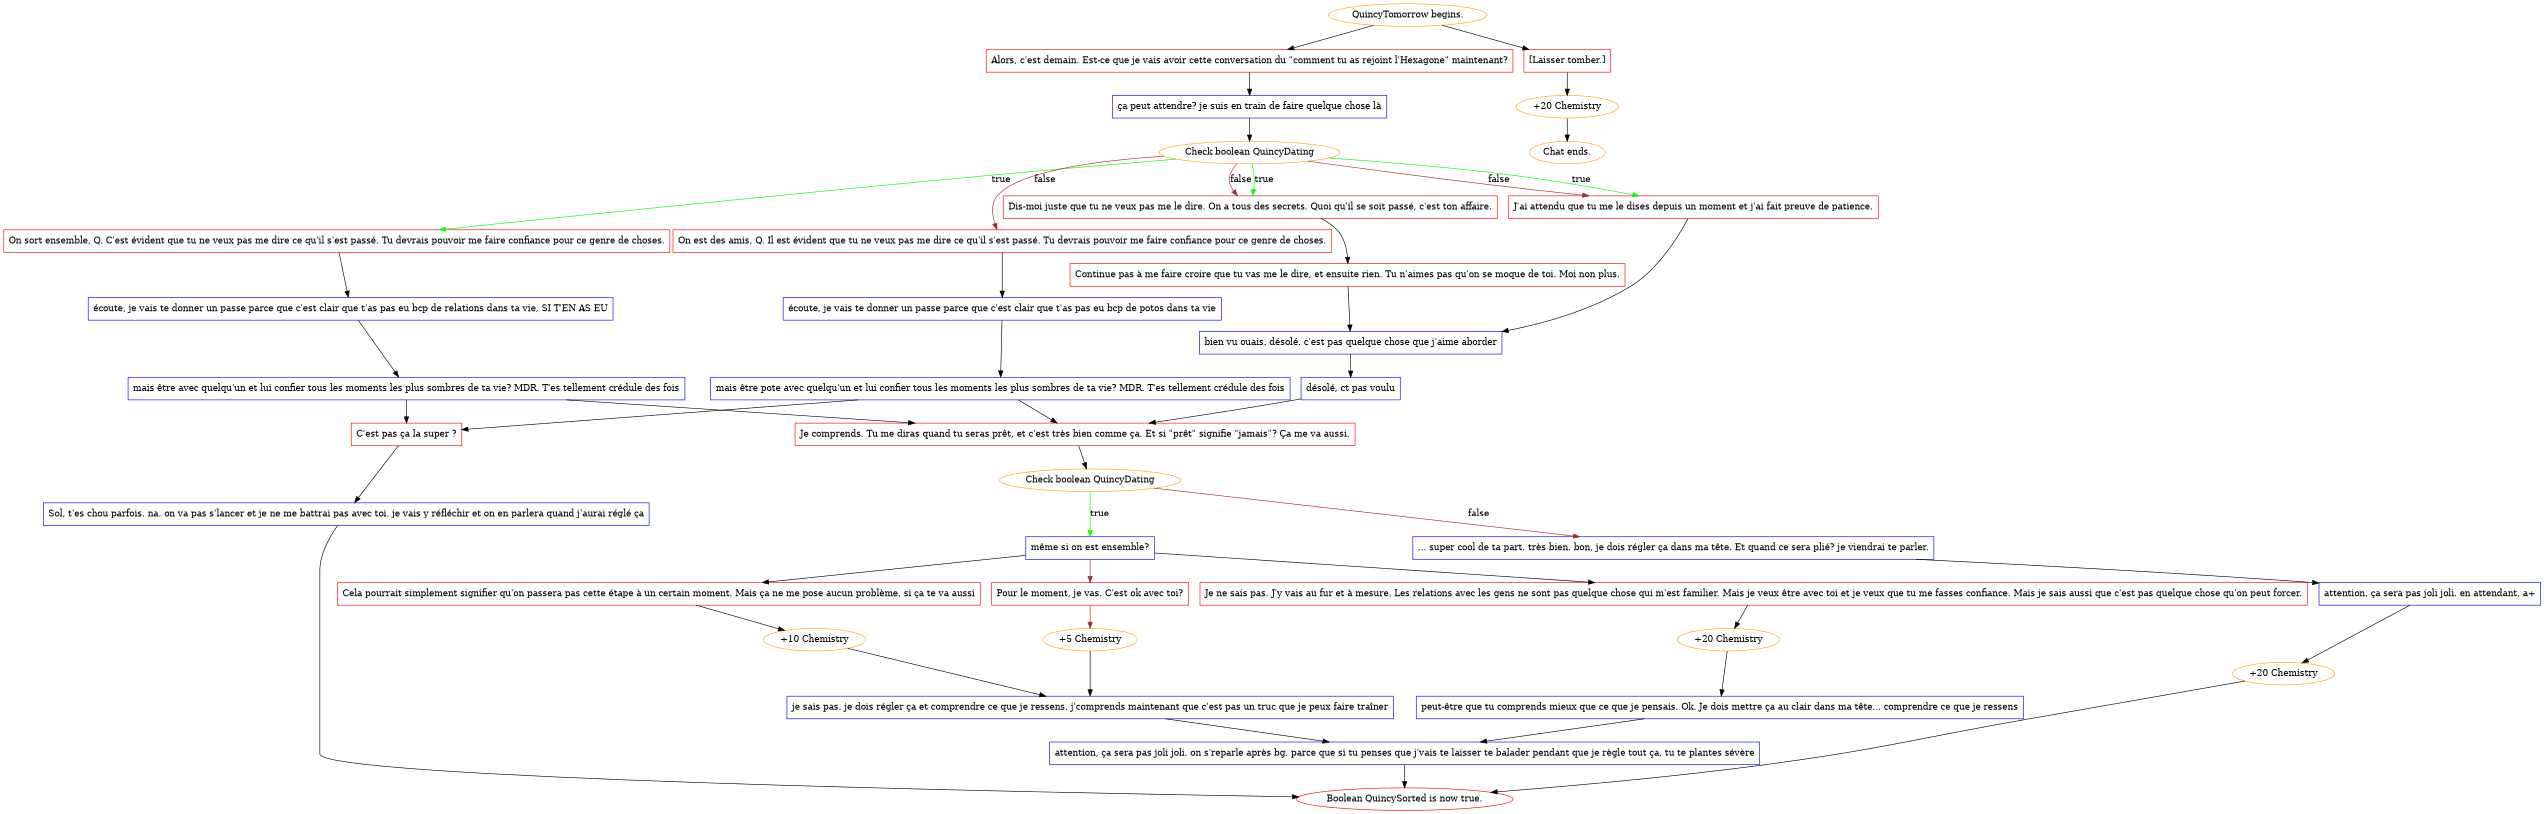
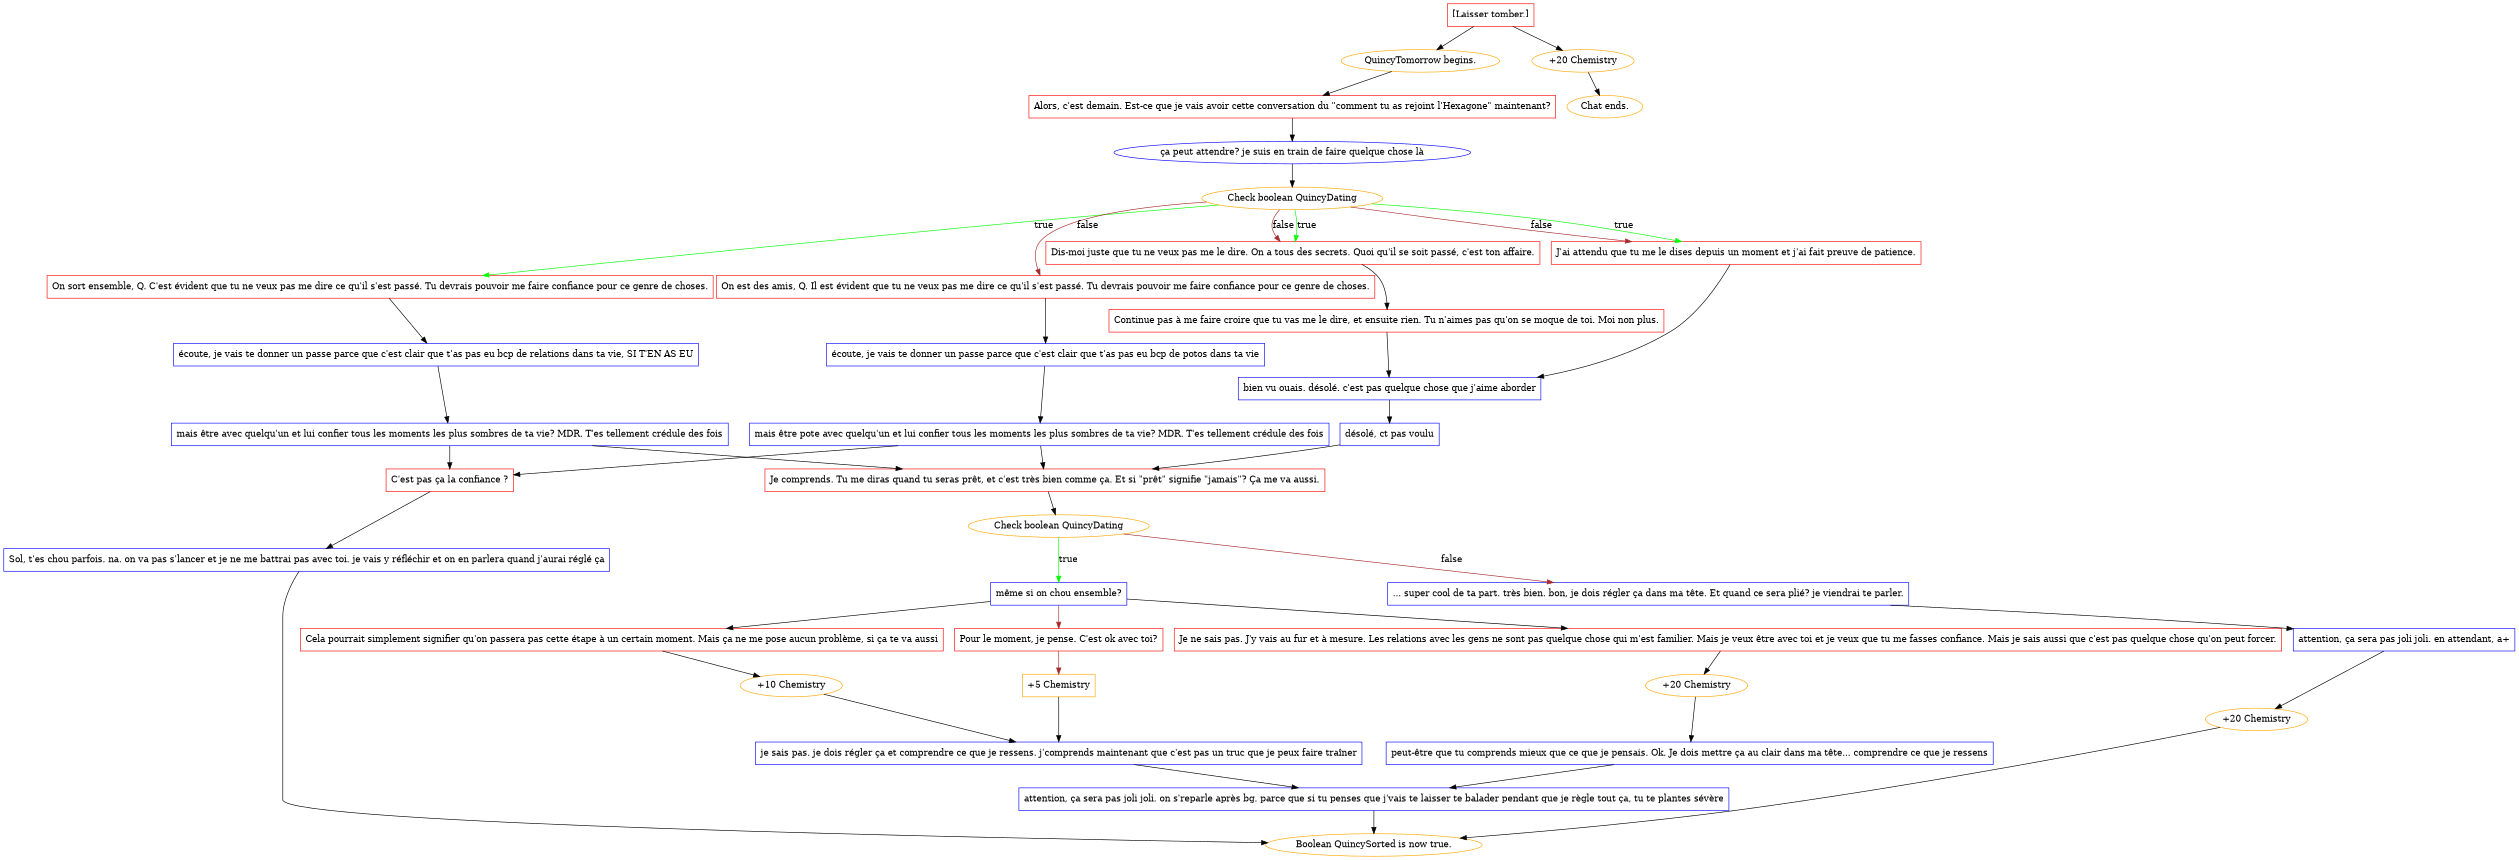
(1482, 37) -> (1458, 36)
(1250, 107) -> (1292, 153)
(406, 434) -> (450, 480)
(1090, 548) -> (1059, 594)
(1090, 594) -> (1059, 640)
(1090, 640) -> (1059, 686)
(1405, 799) -> (1374, 845)
